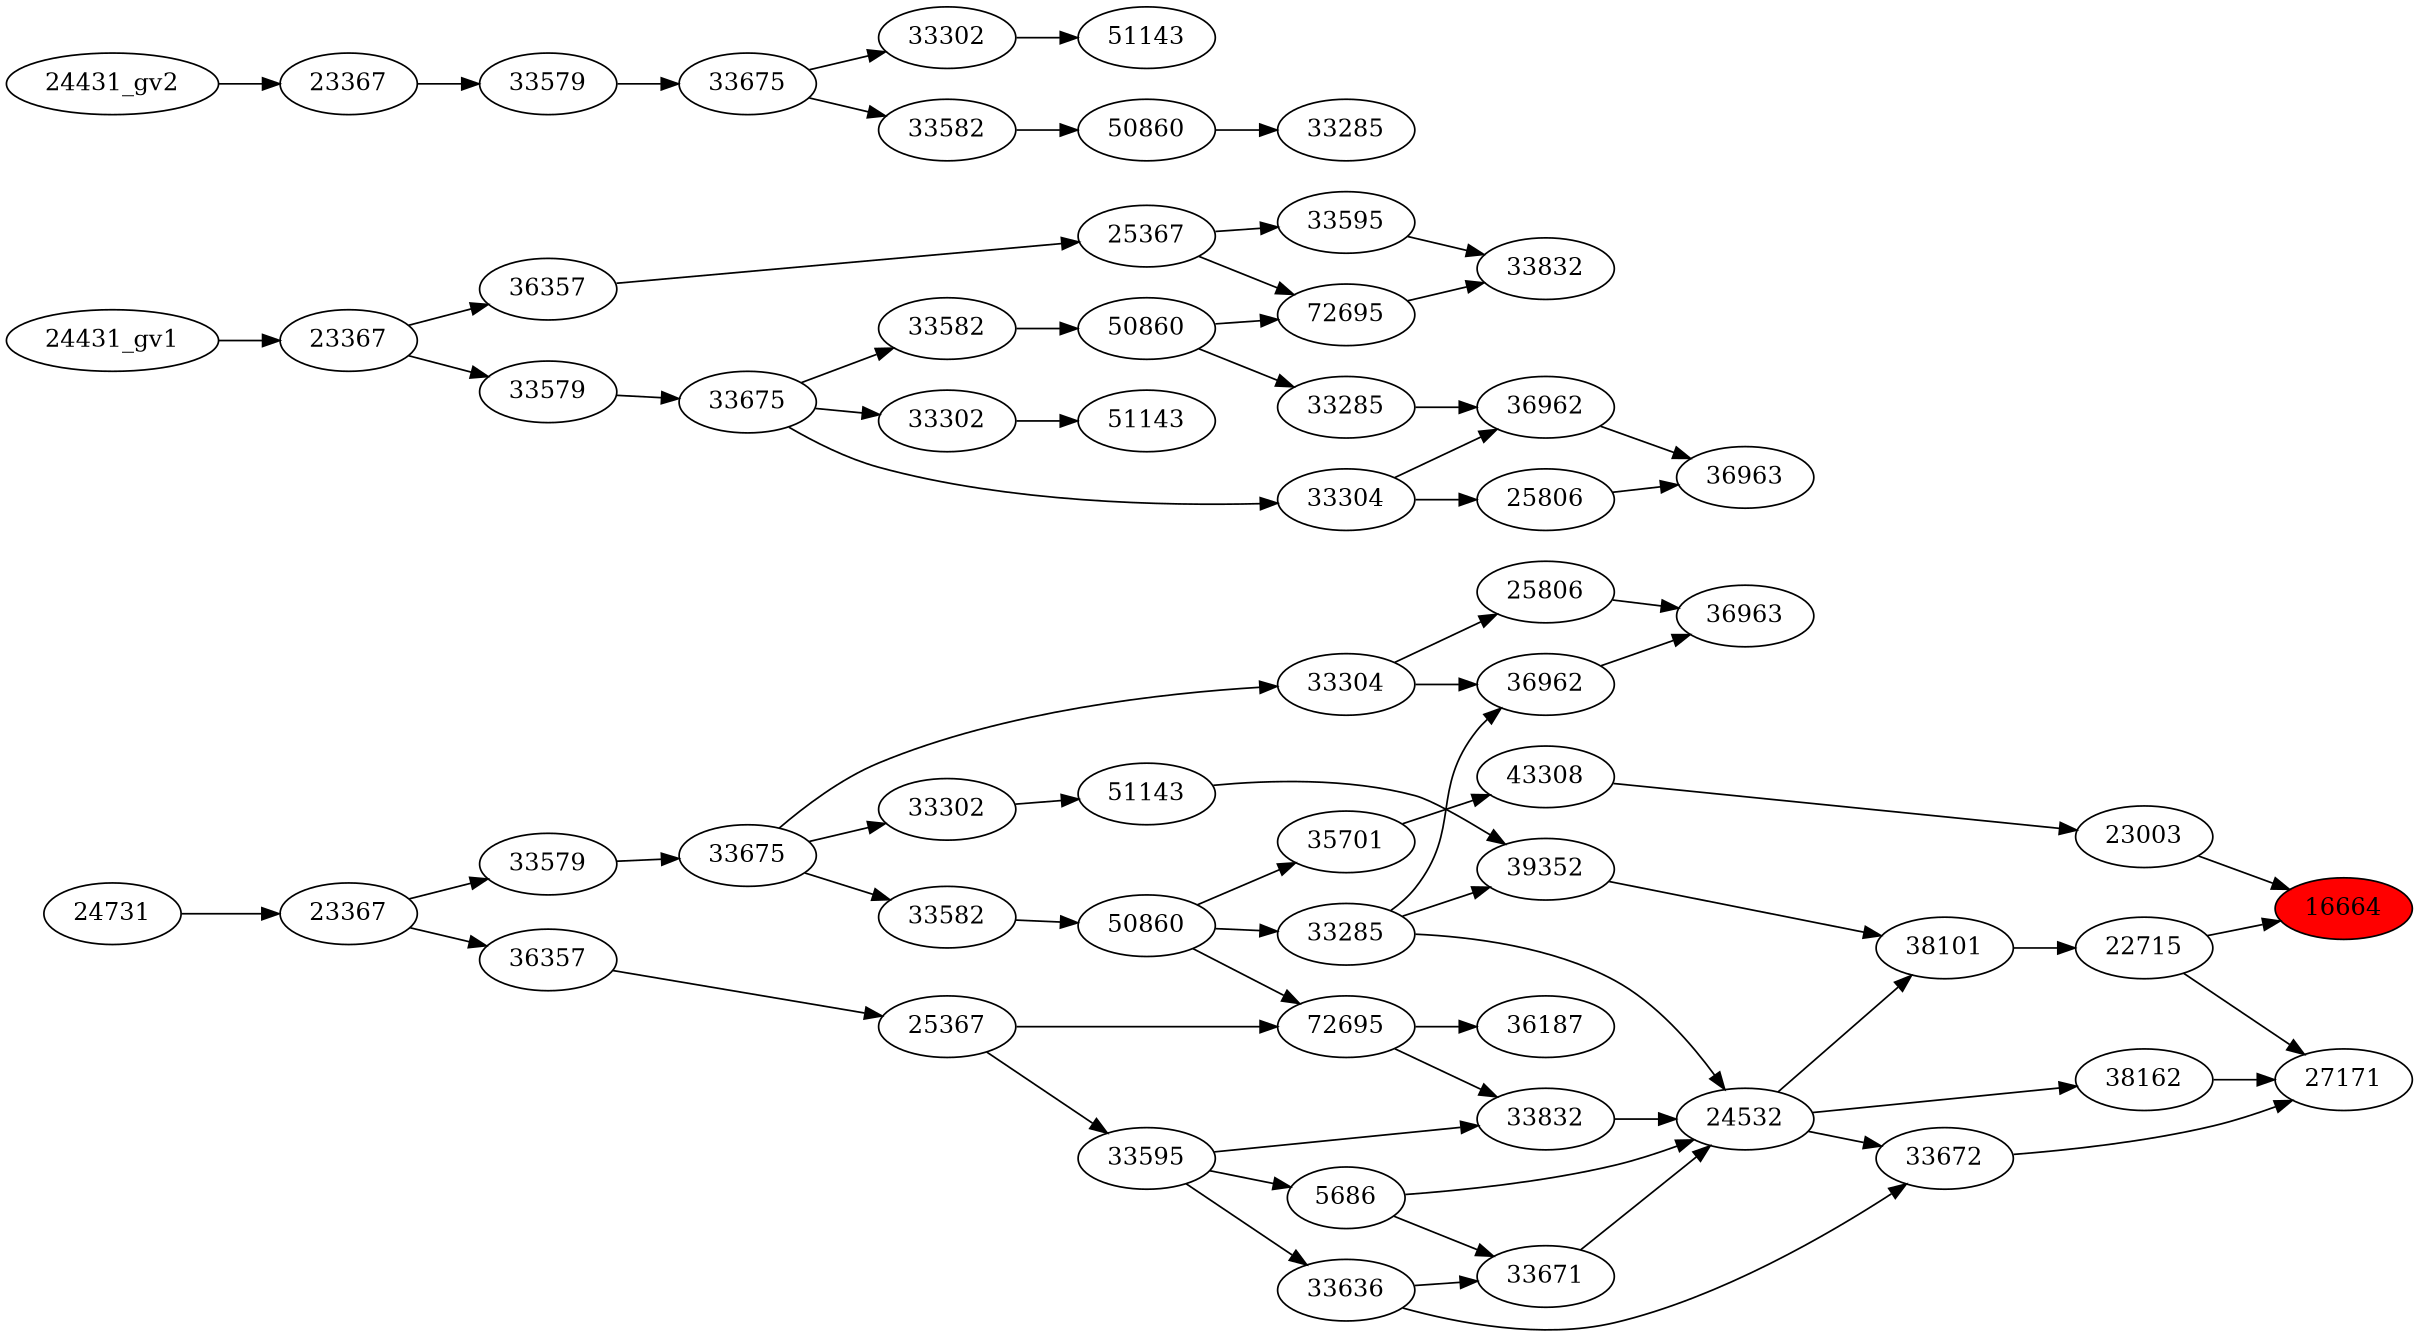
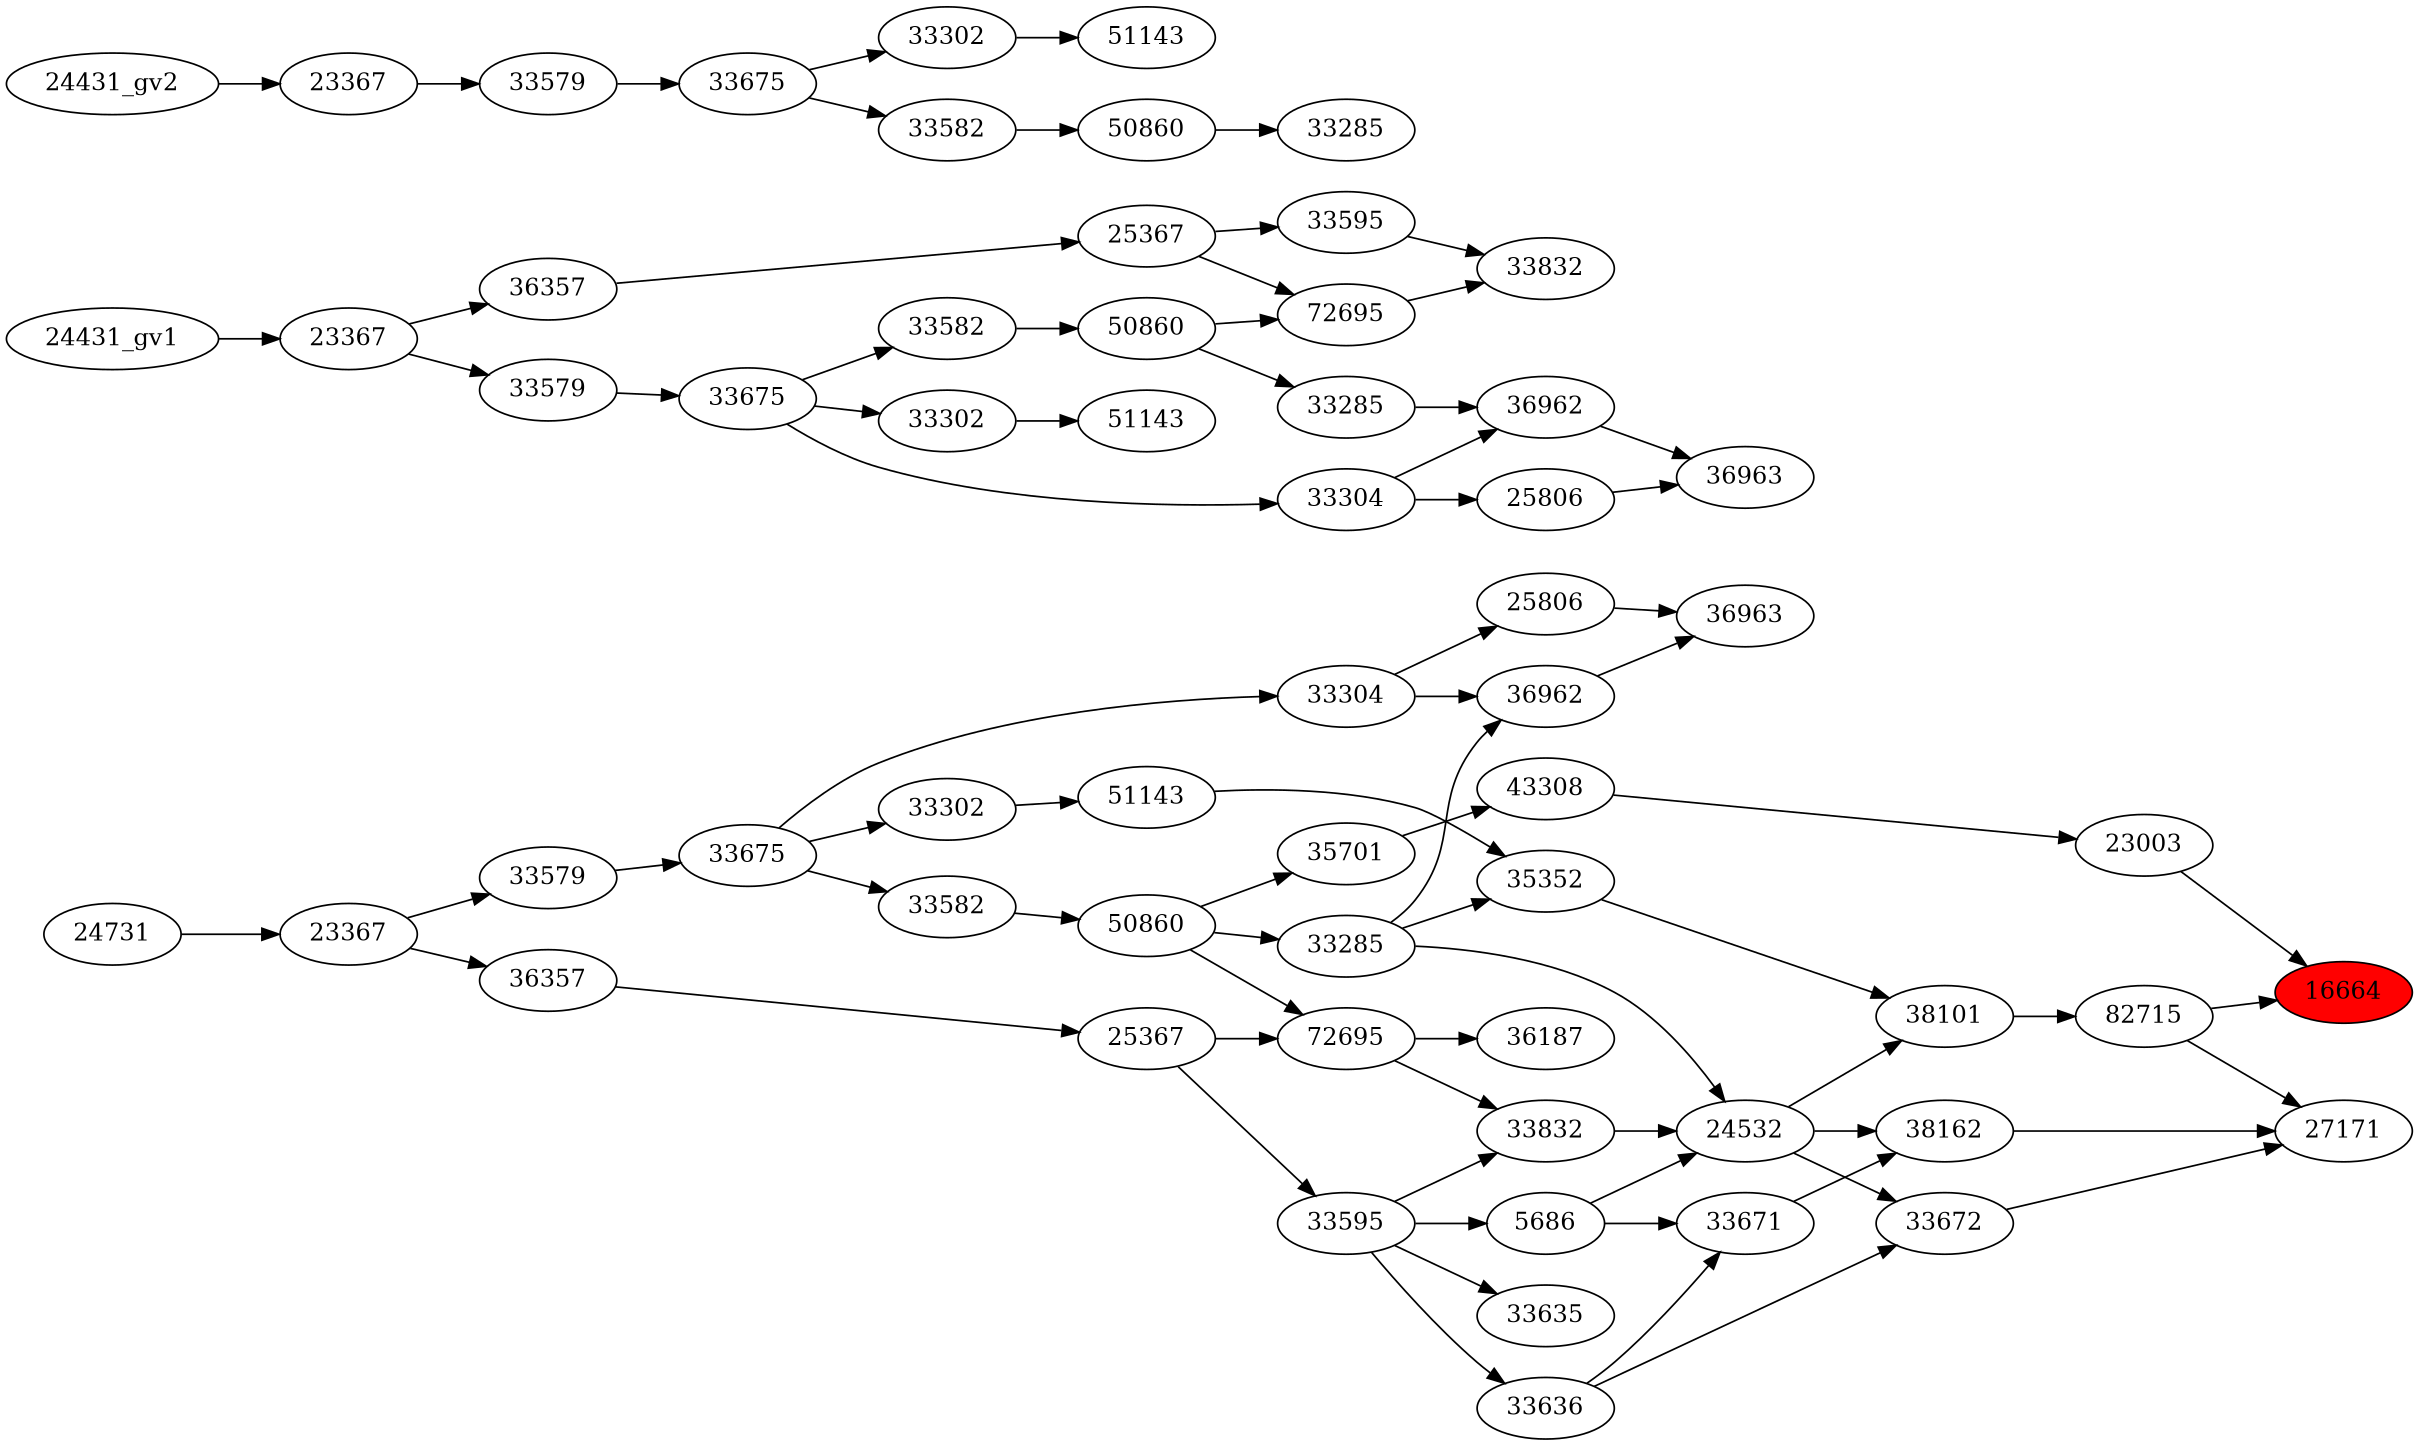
(1546, 869) -> (1546, 881)
(2144, 948) -> (2144, 1016)
(1639, 1203) -> (1833, 1183)
none -> (1546, 1316)
